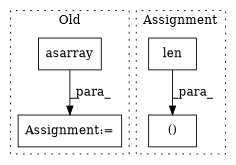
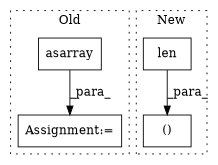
(181, 21) -> (172, 21)
